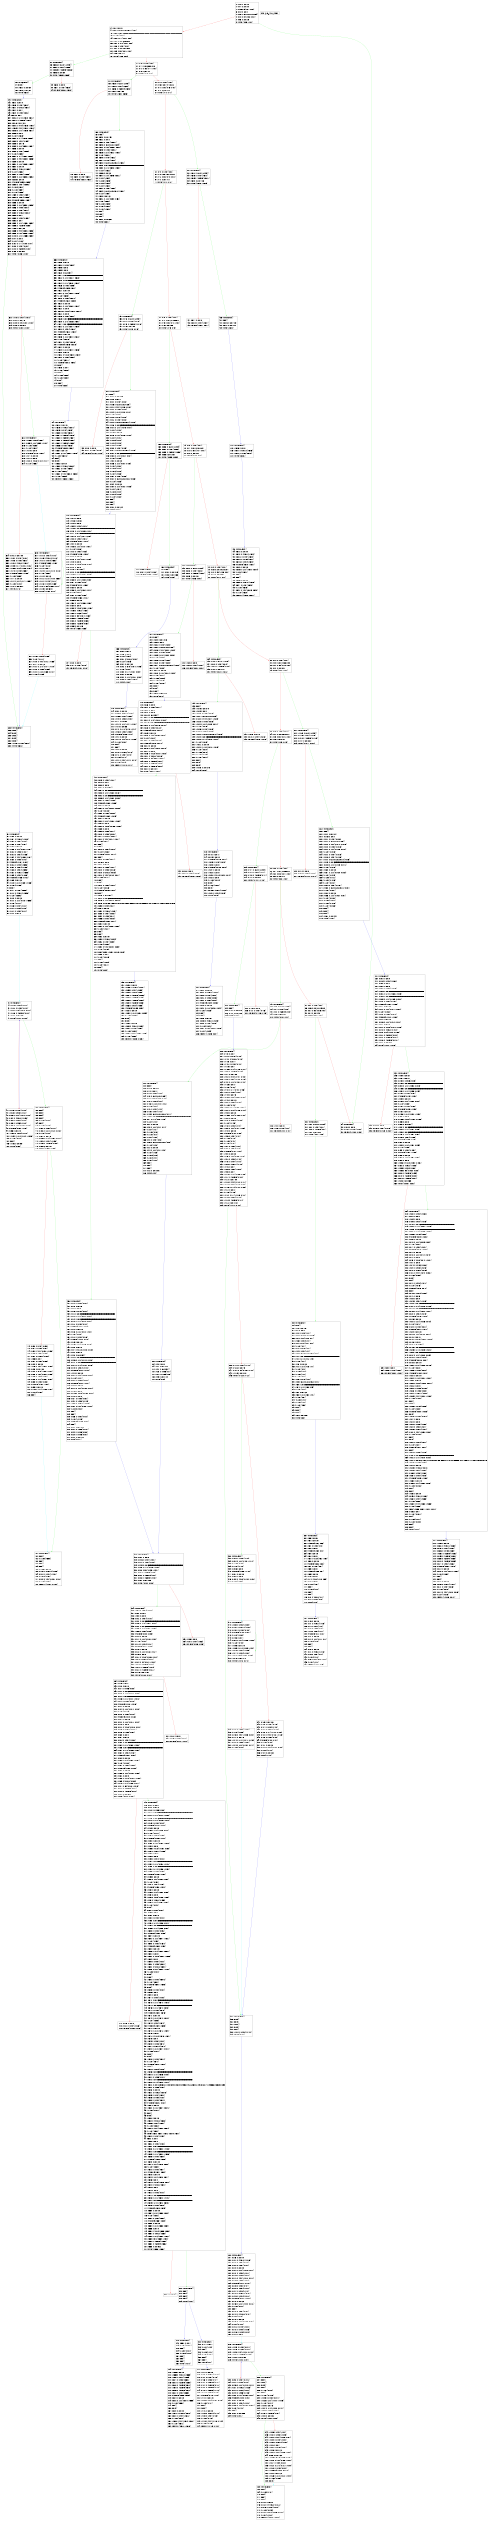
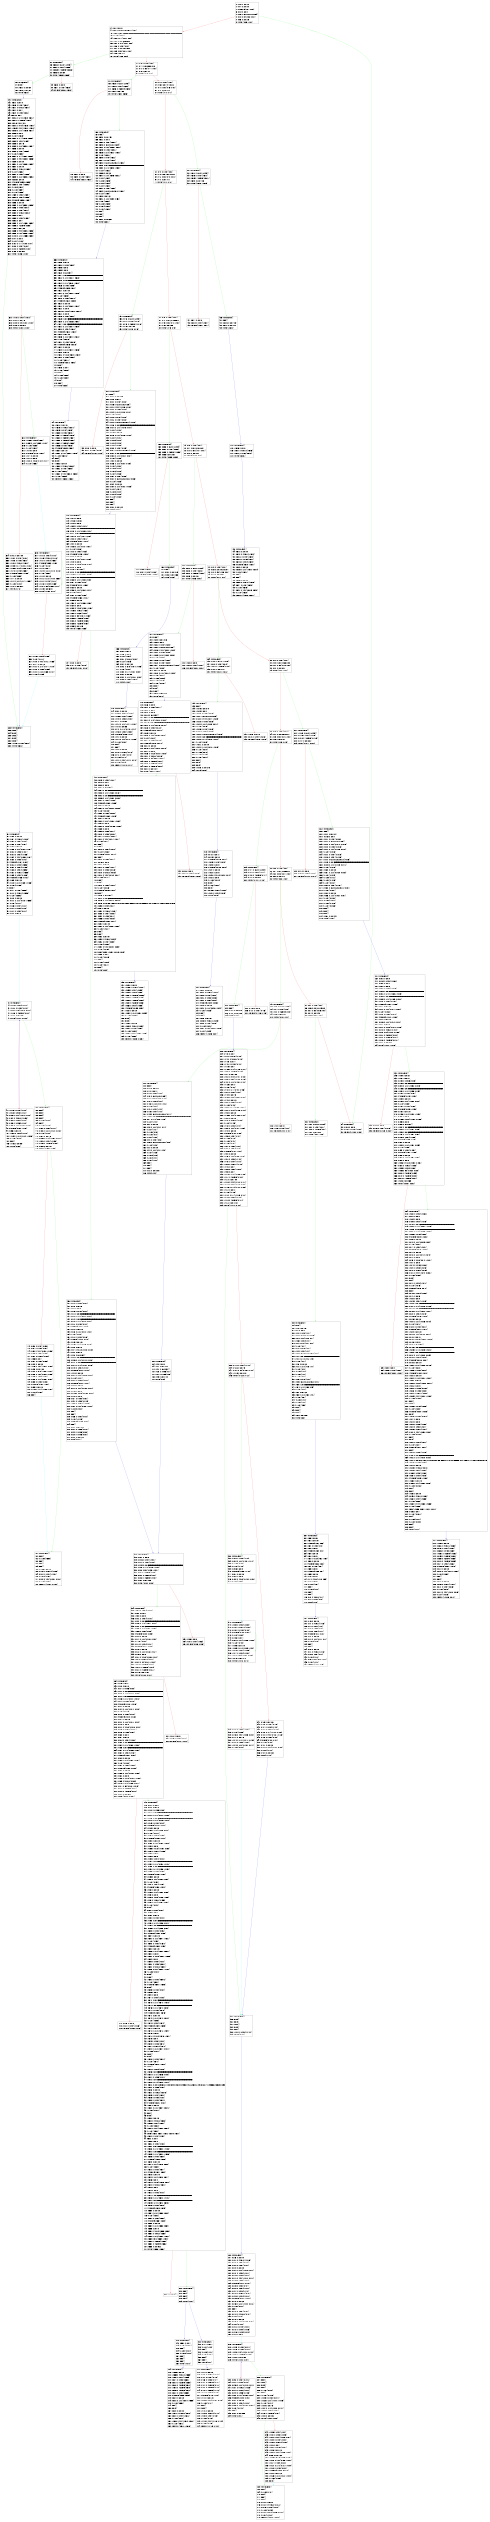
(270, 13) -> none
